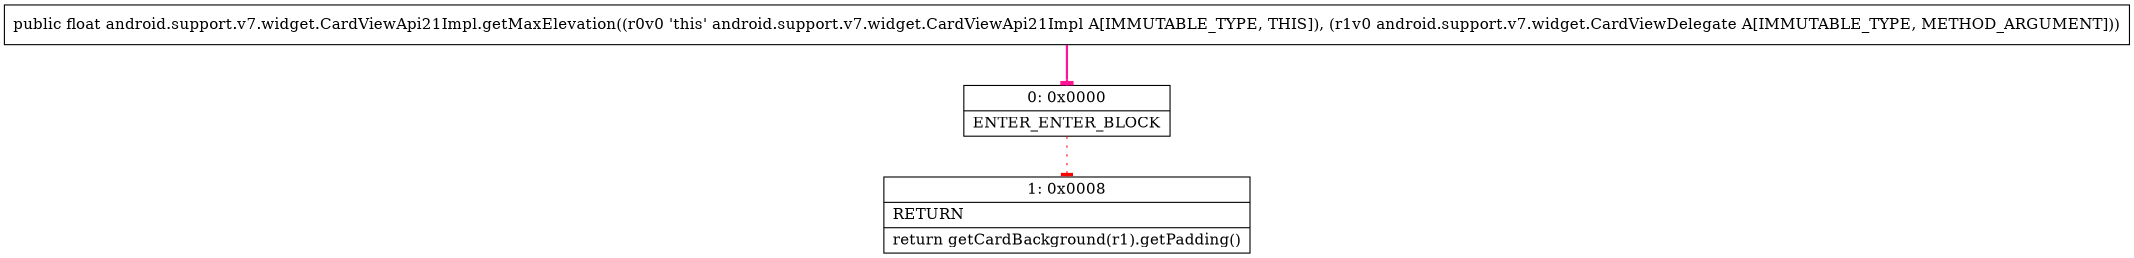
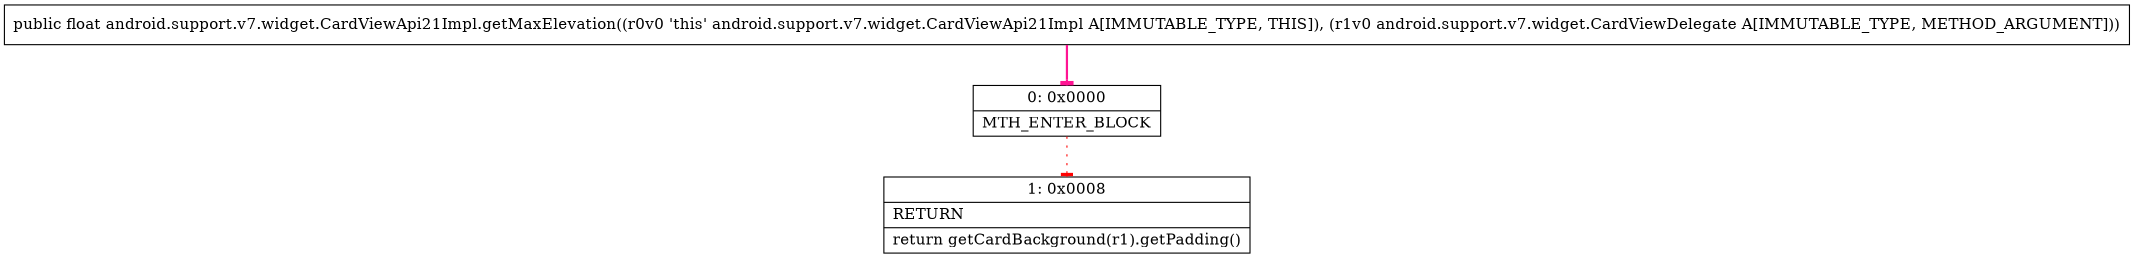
(1067, 123) -> (1067, 123)
